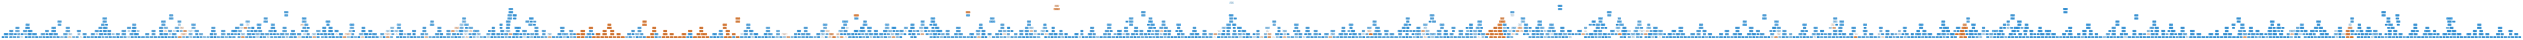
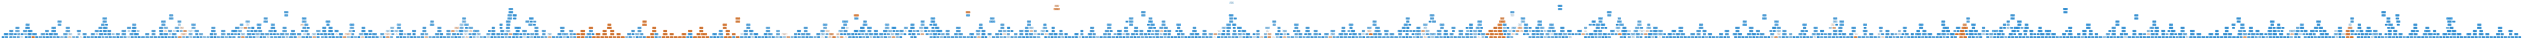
(1941, 28) -> none
(33, 37) -> (33, 37)
(1304, 37) -> (1304, 37)
(1732, 37) -> none
(1981, 37) -> (1981, 37)
